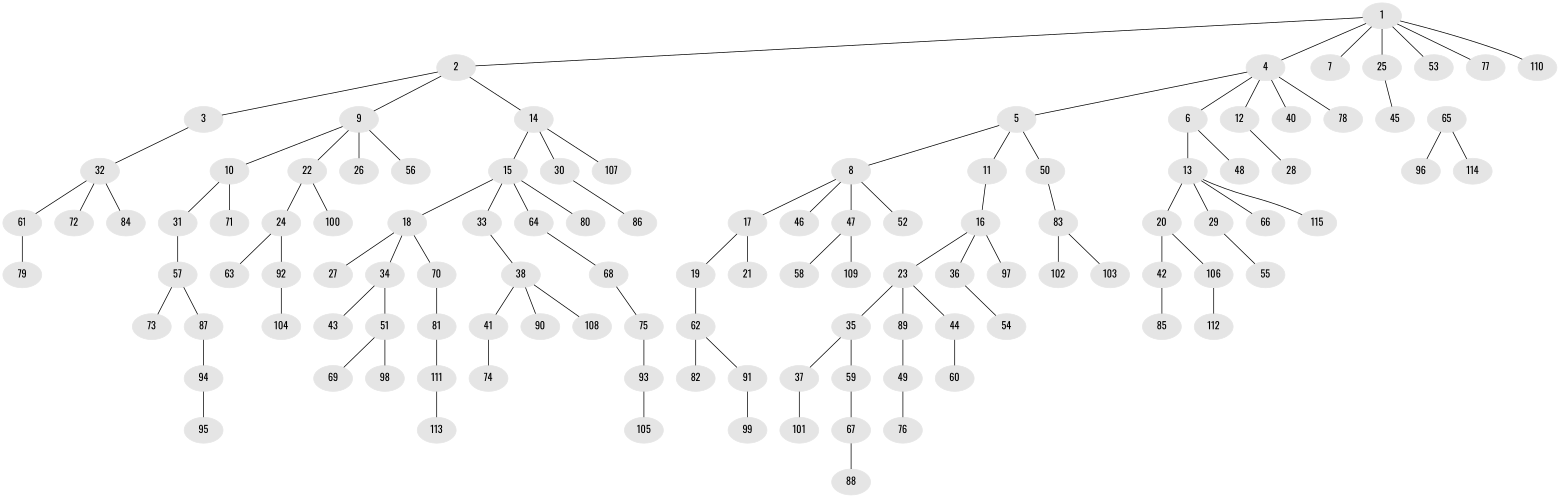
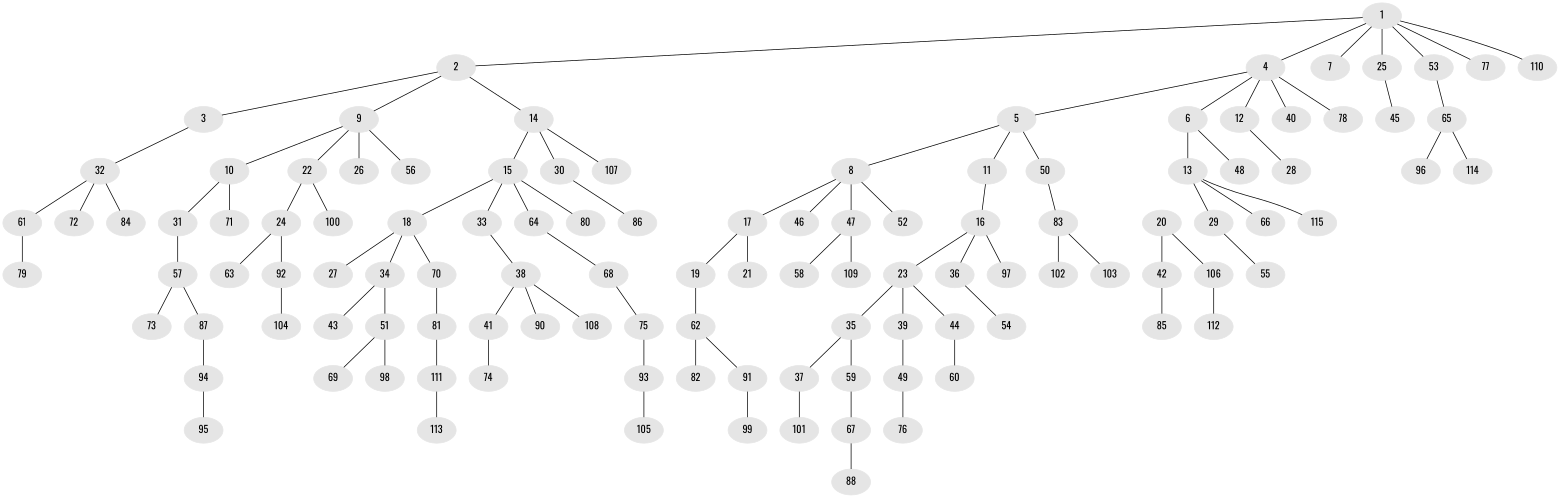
none -> (1440, 94)
(1175, 197) -> none
(903, 327) -> (903, 327)
